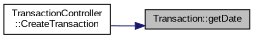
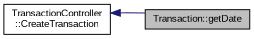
(123, 26) -> (133, 13)
